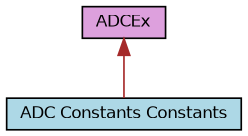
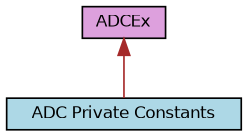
(124, 114) -> (124, 114)
